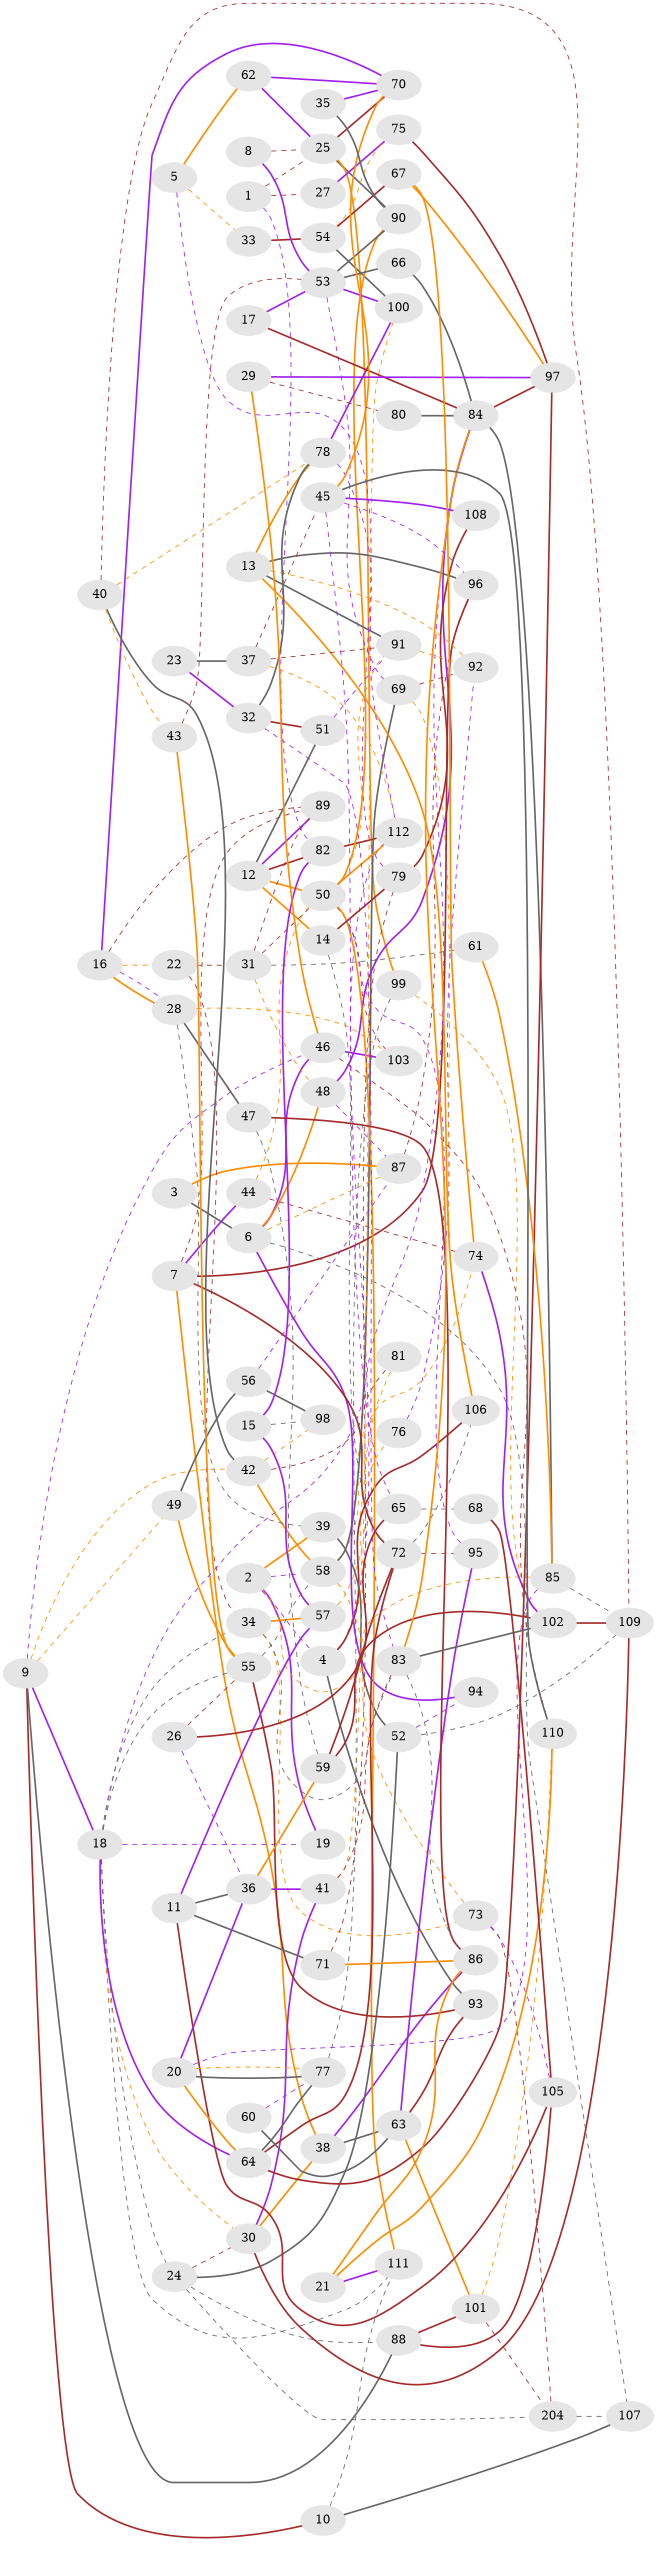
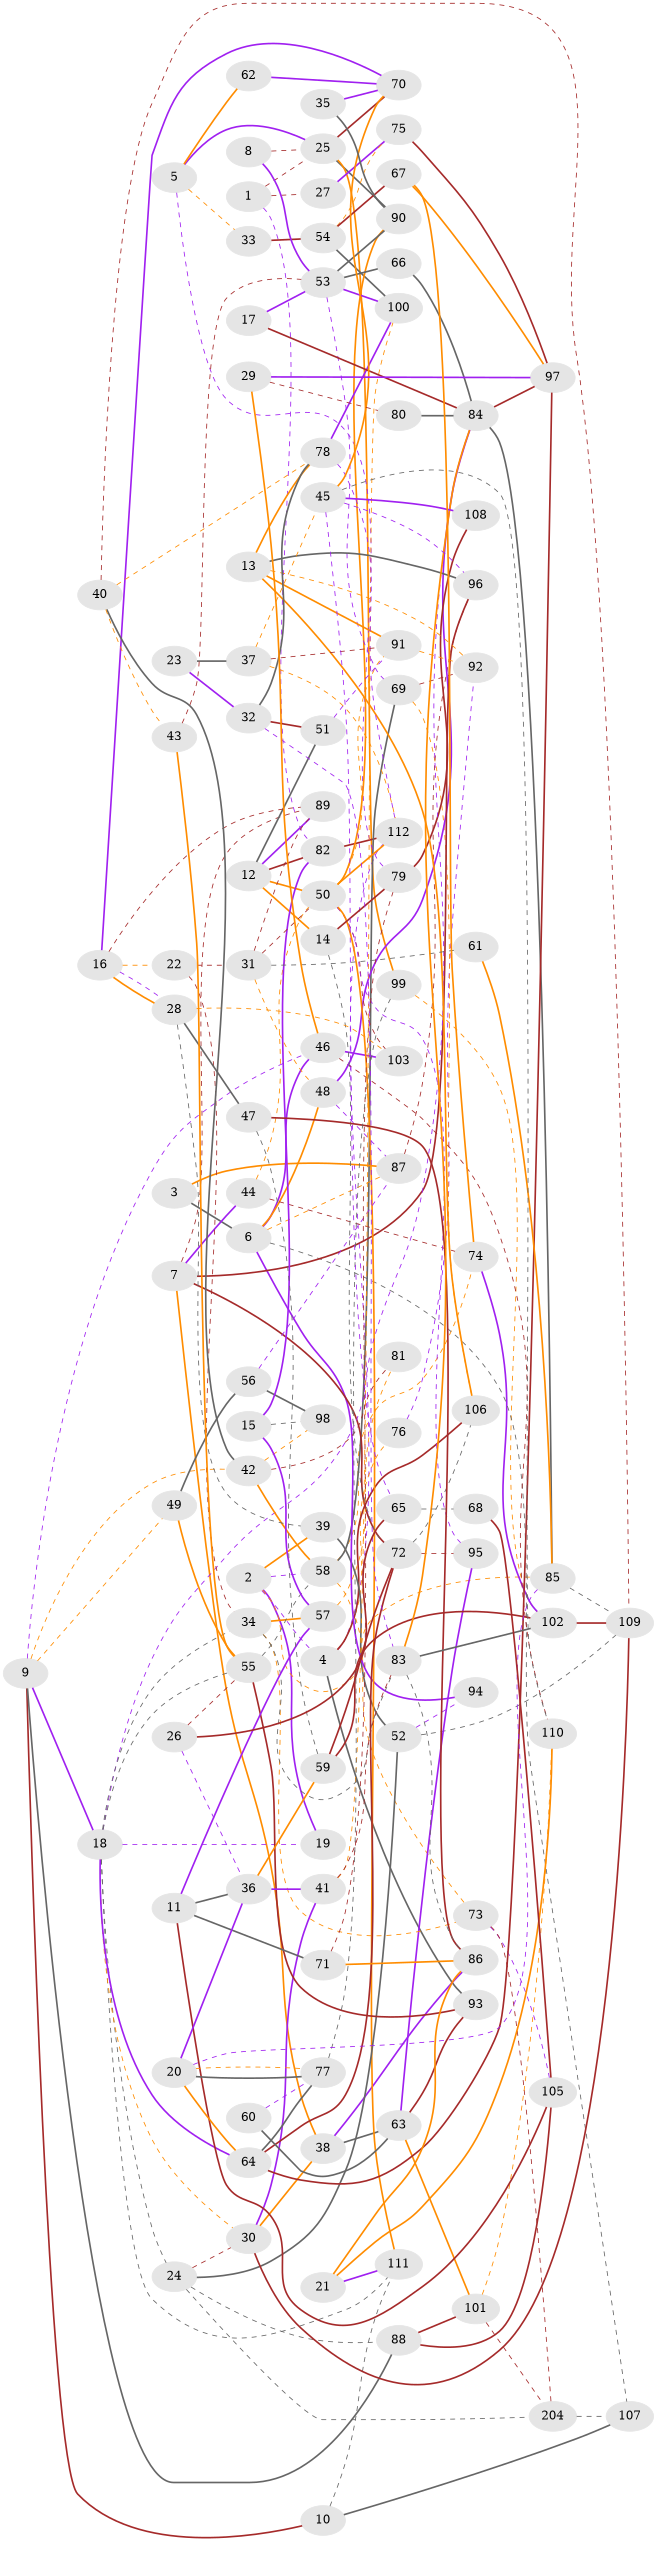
(286, 112) -> (239, 127)
(290, 569) -> (290, 569)
(324, 606) -> (324, 606)
(528, 1024) -> (528, 1024)
